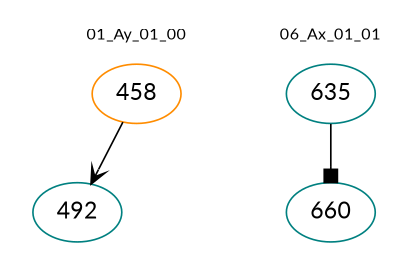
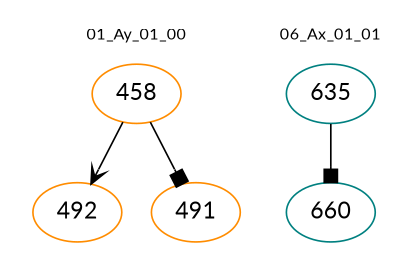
(77, 212) -> (77, 212)
none -> (196, 212)
